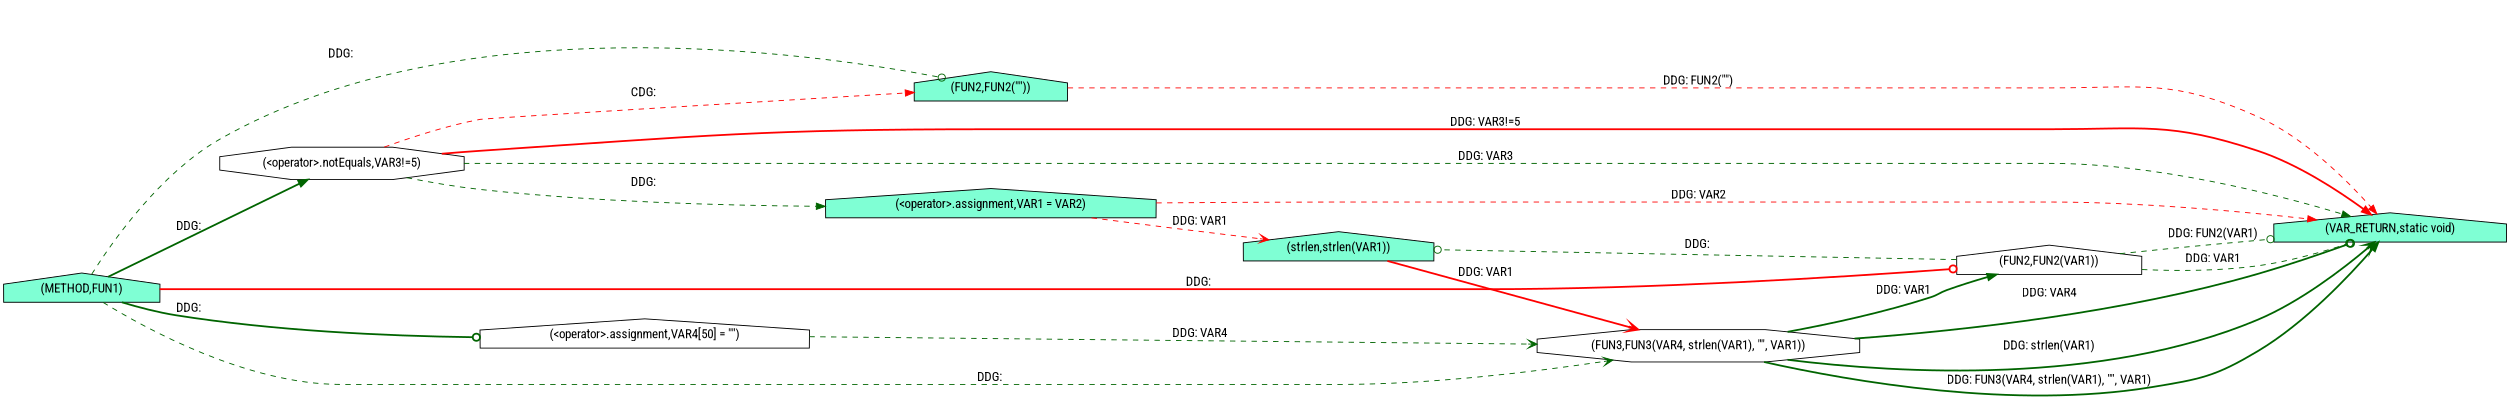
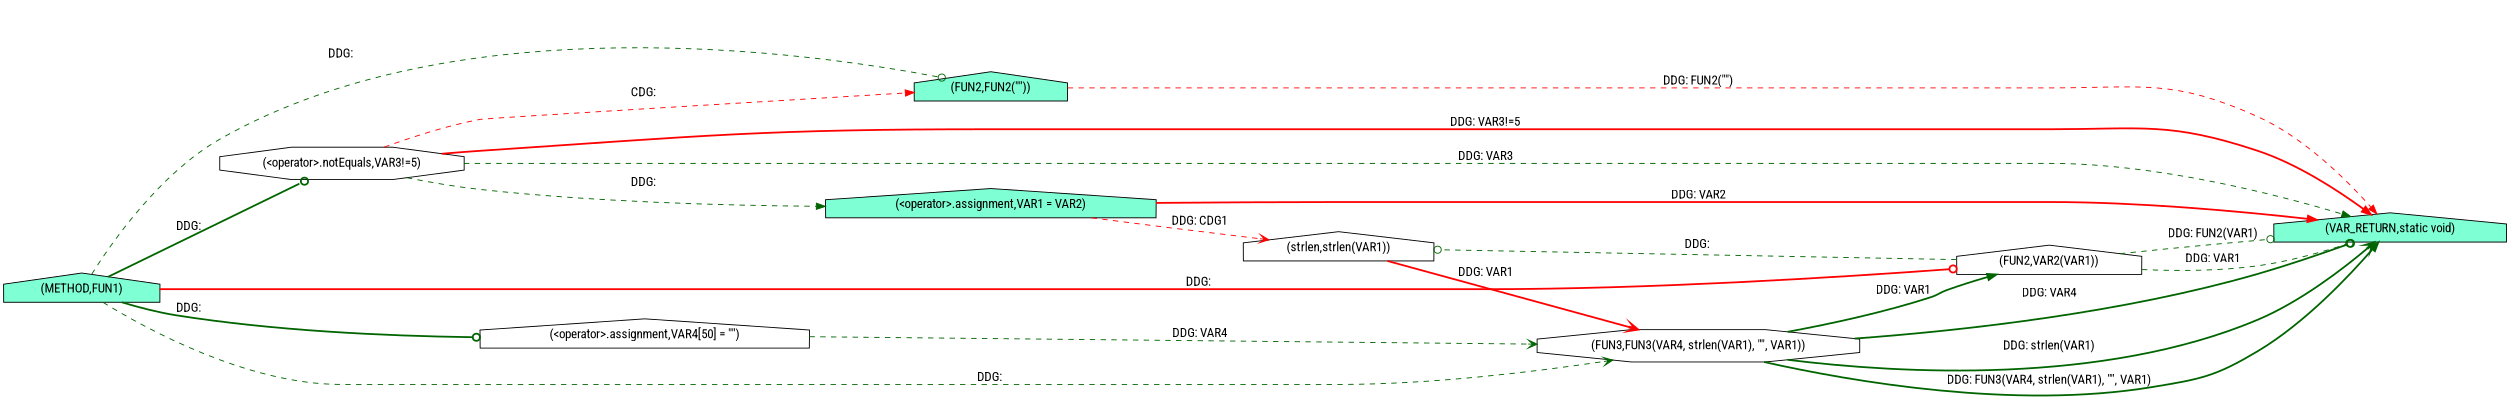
(1732, 202) -> (1732, 202)
(1200, 221) -> (1200, 221)
(204, 230) -> (204, 230)
(1339, 248) -> (1339, 248)
(2049, 261) -> (2049, 261)
